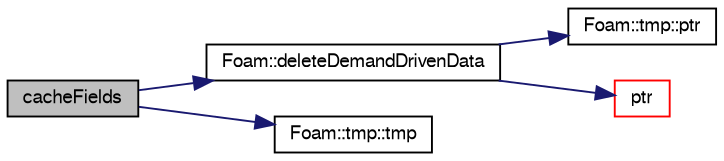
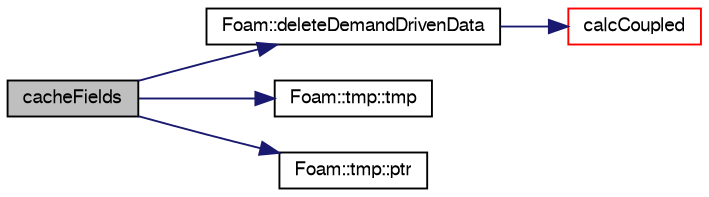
(524, 41) -> (199, 133)
(642, 99) -> (635, 27)
